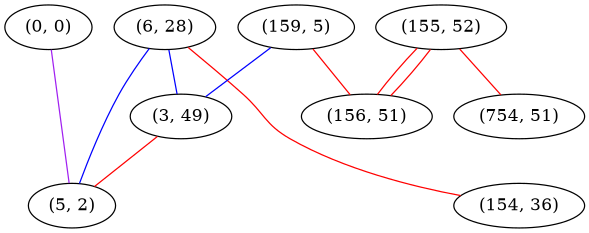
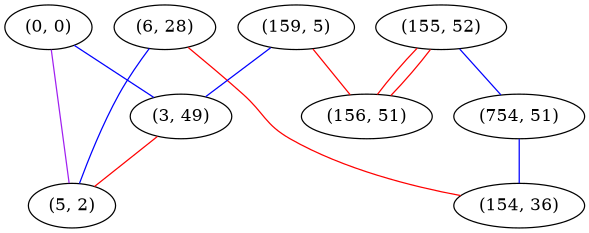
(173, 72) -> (114, 71)
(480, 72) -> (480, 72)
none -> (519, 161)
